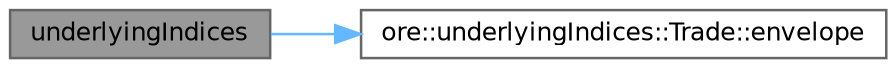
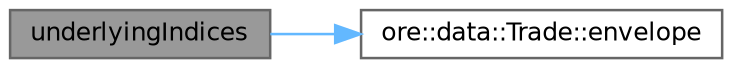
(624, 34) -> (542, 34)
